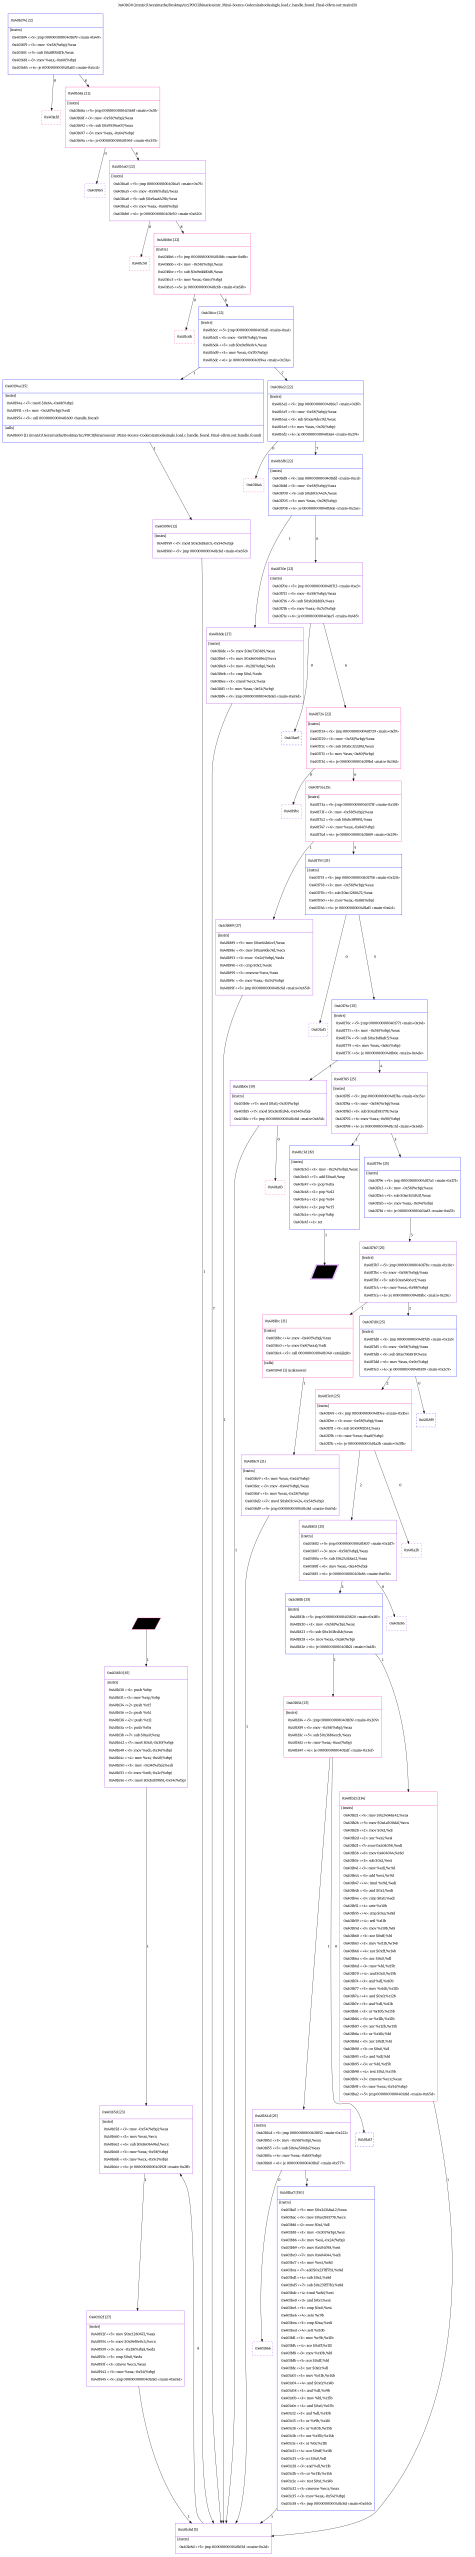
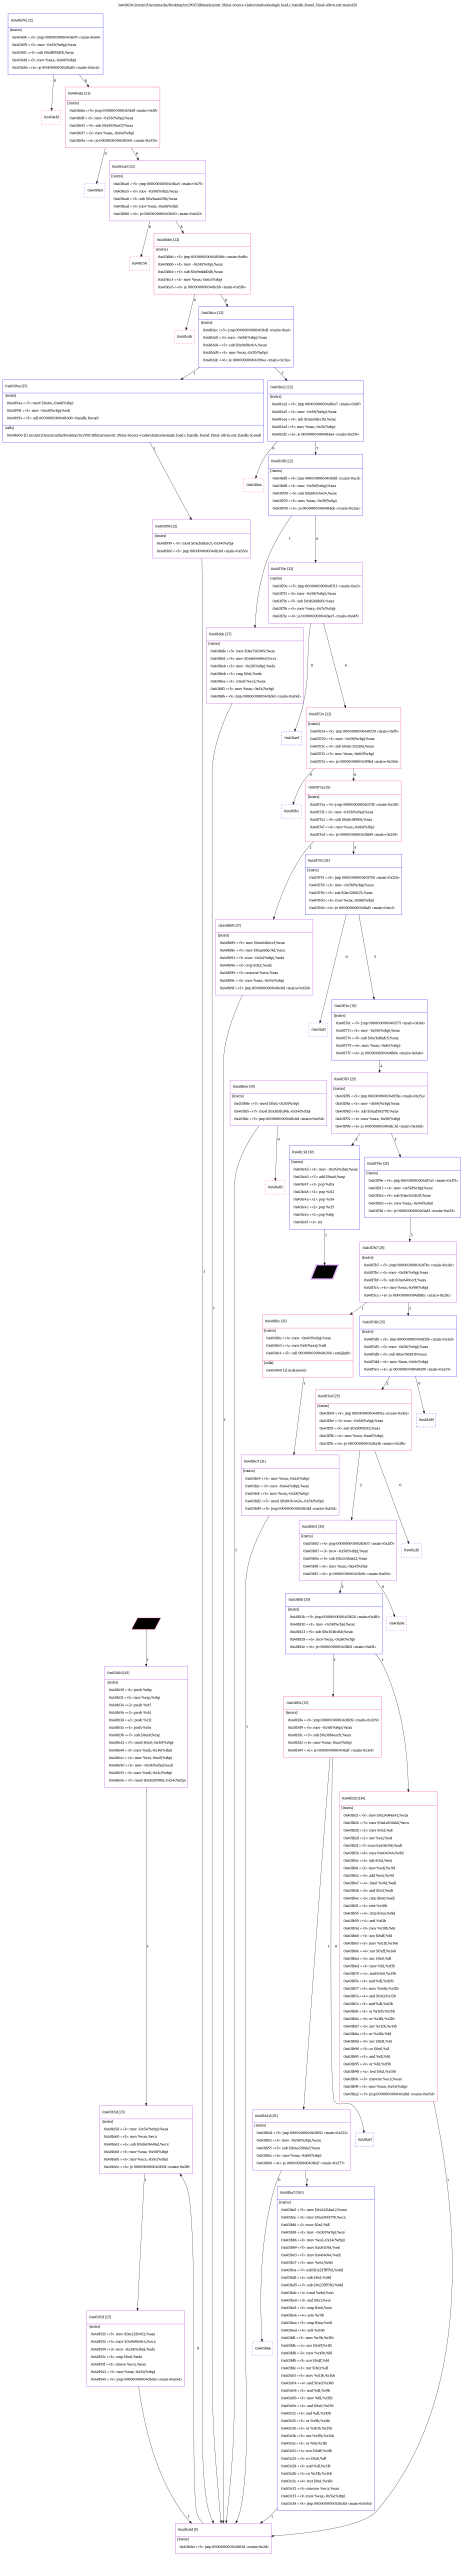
(325, 1069) -> none
